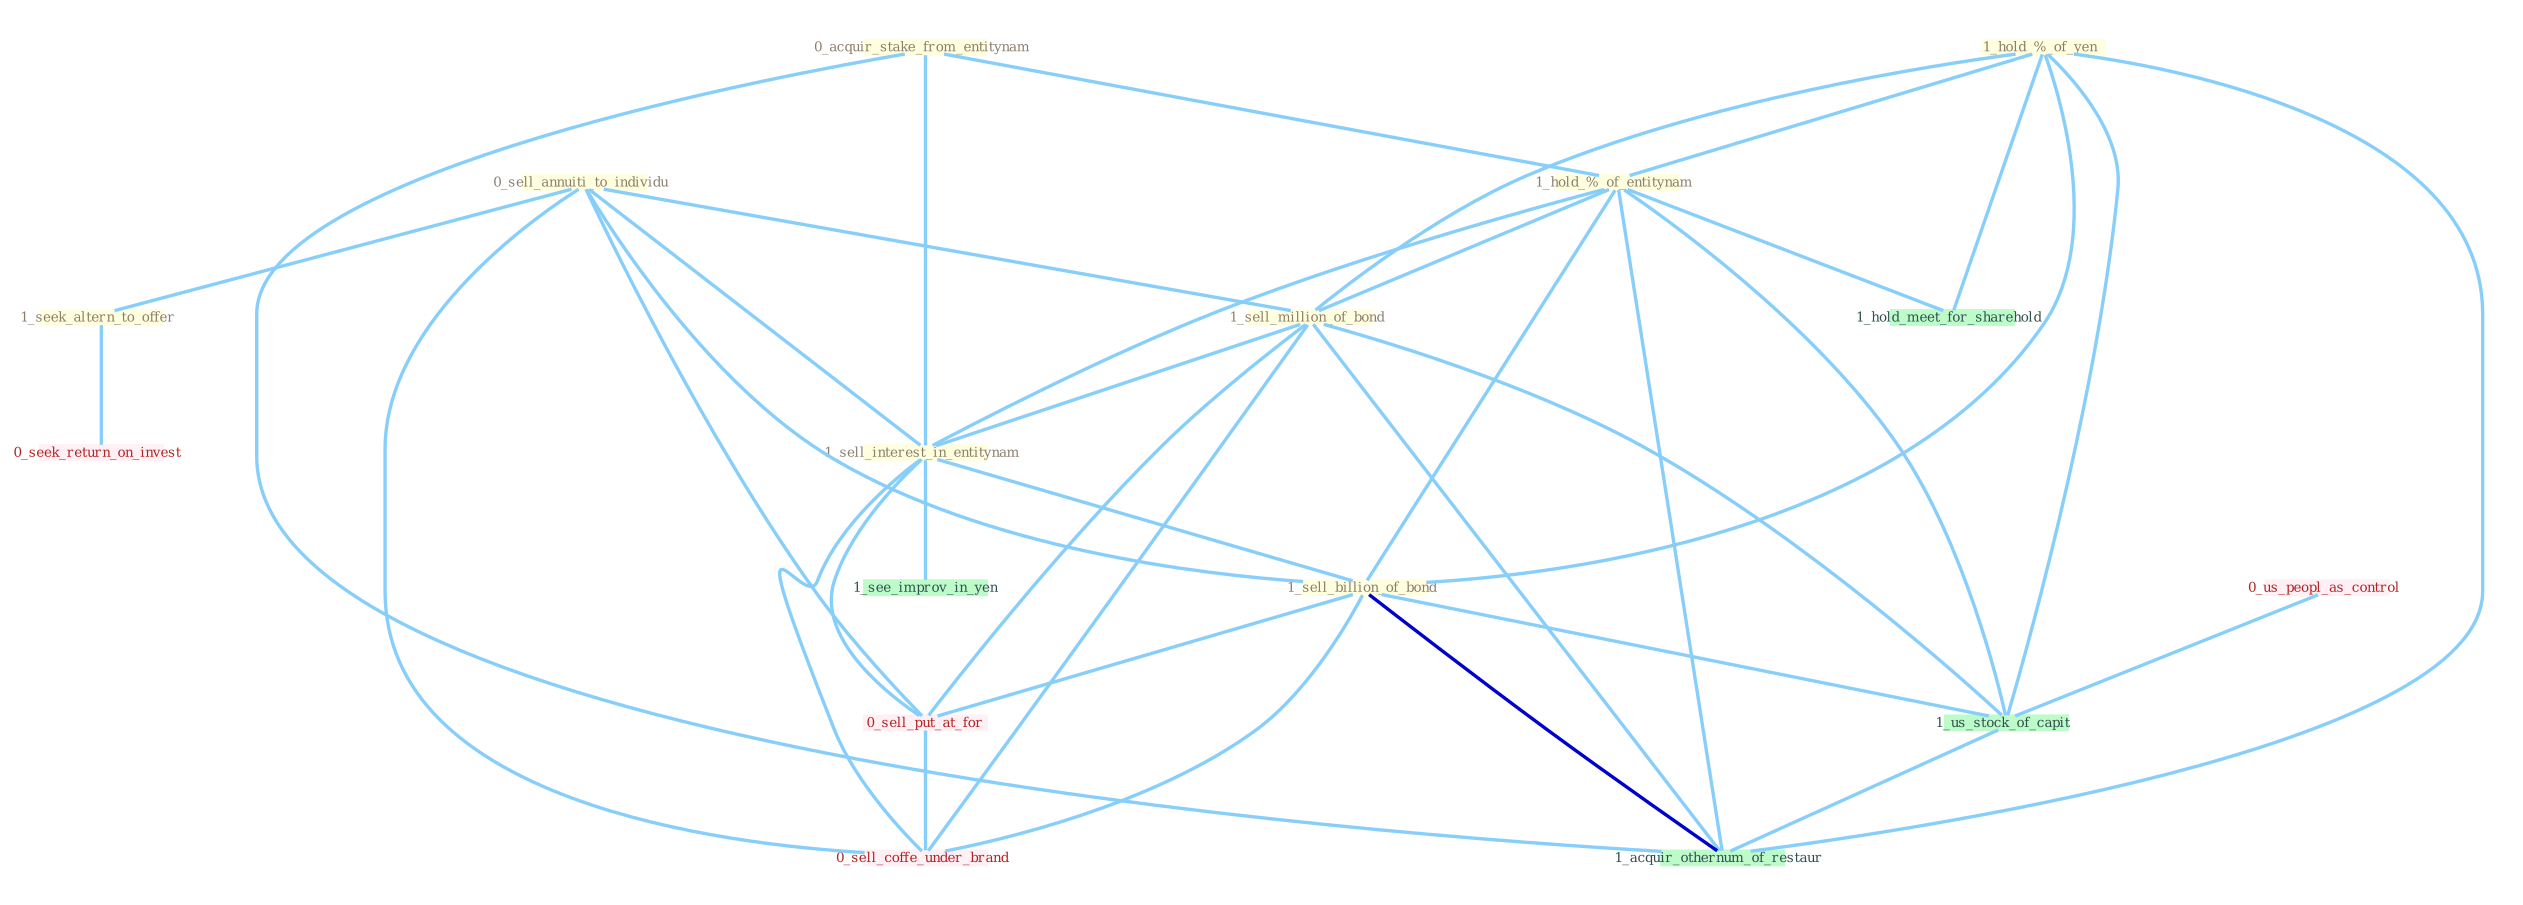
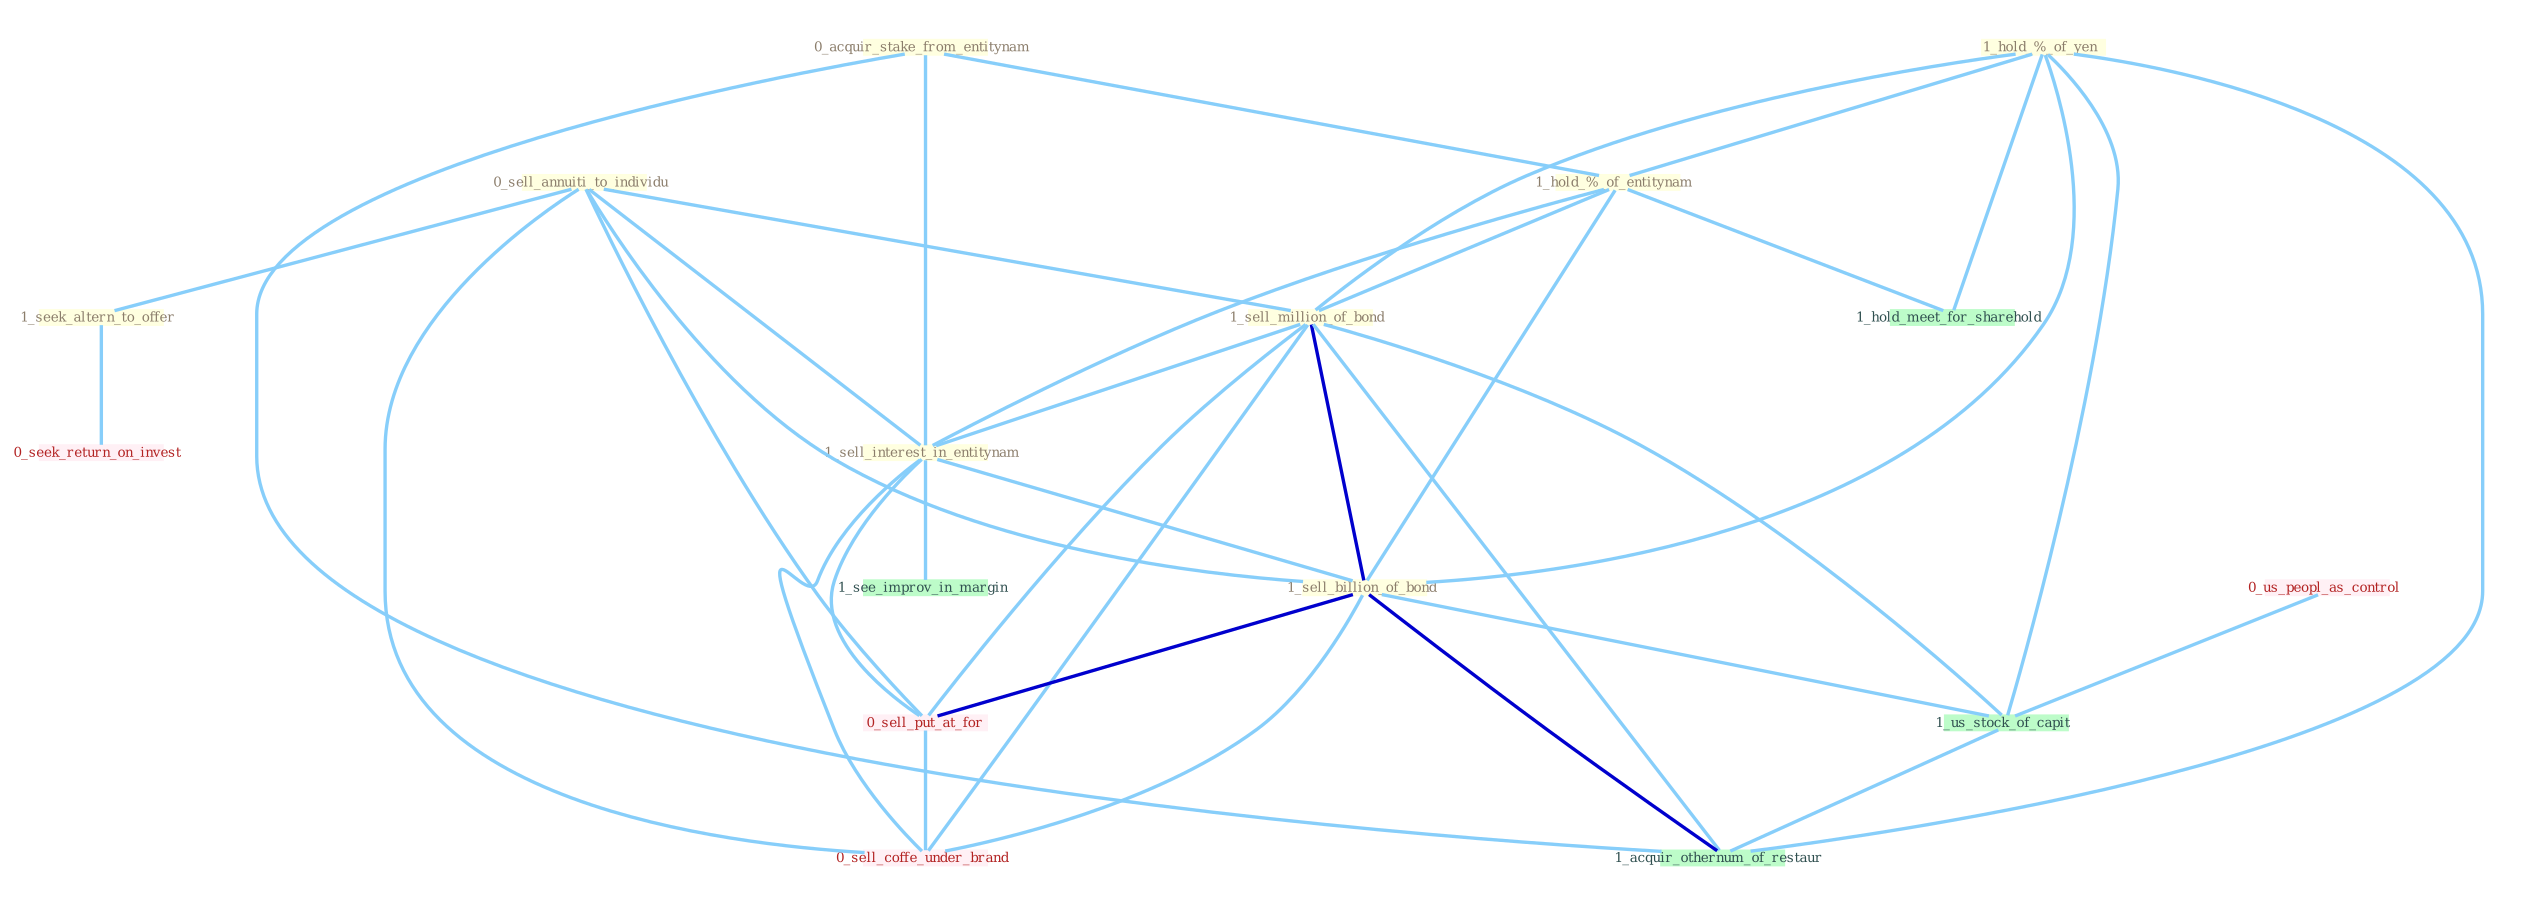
(1872, 412) -> none
none -> (1338, 452)
(1670, 520) -> none
(926, 588) -> (926, 588)
(1145, 655) -> (1145, 655)
